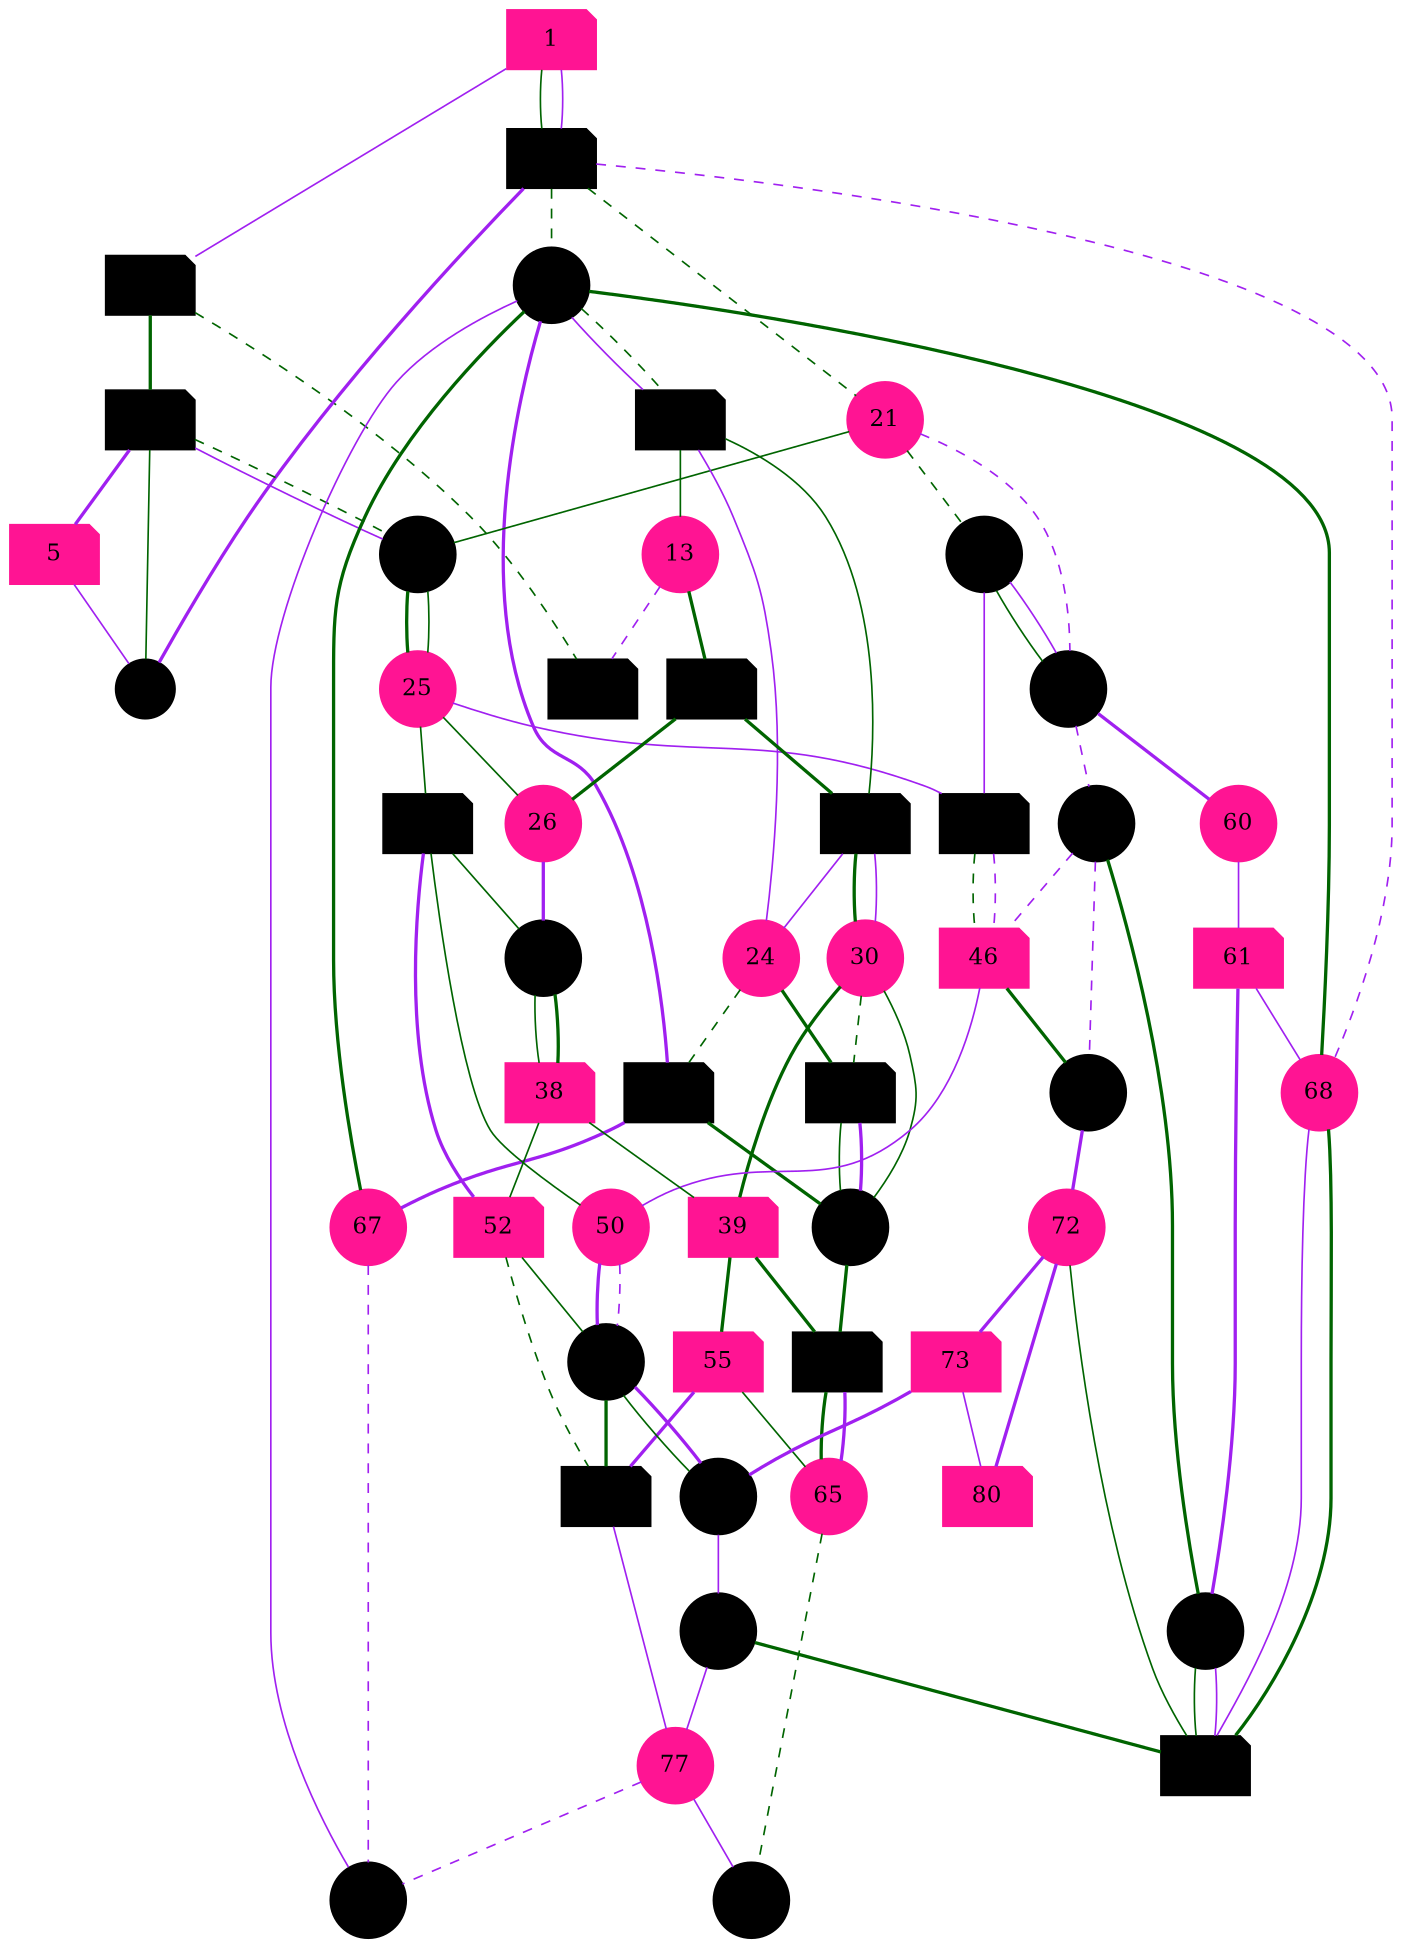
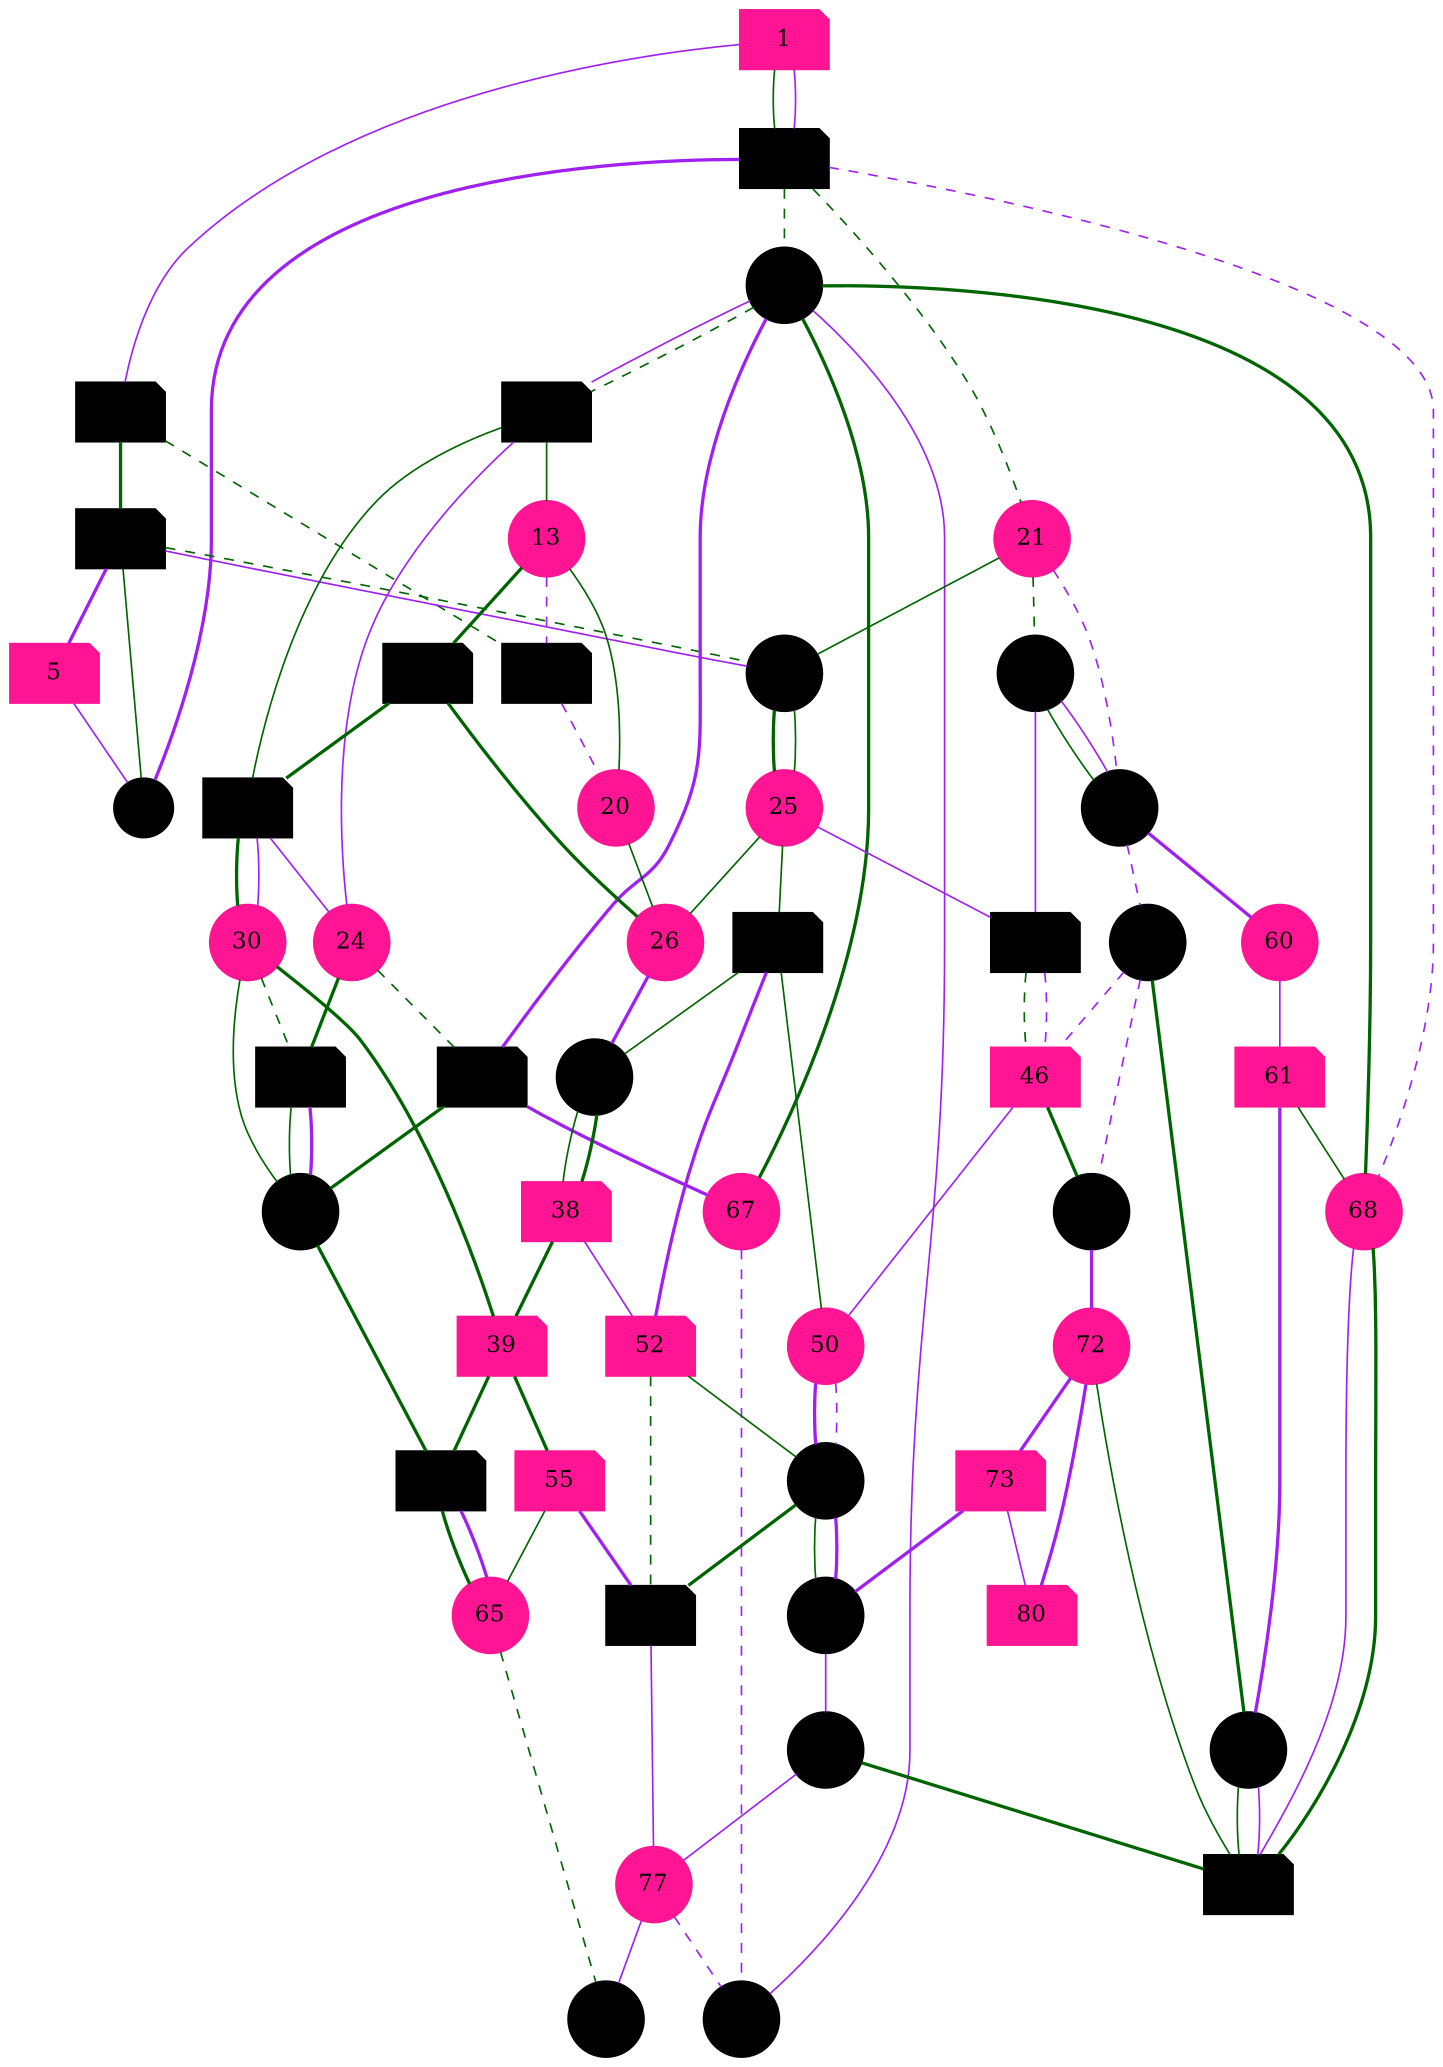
none -> (616, 808)
(1278, 1024) -> (1321, 1143)
(529, 1149) -> (609, 1279)
(642, 1160) -> (534, 1279)
